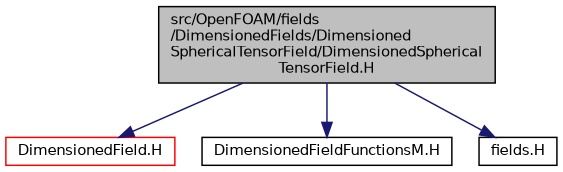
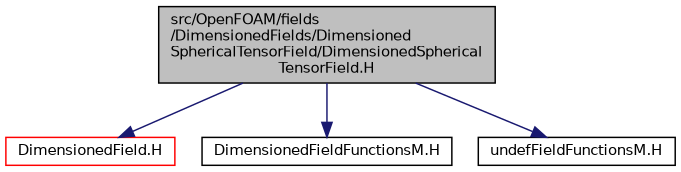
(518, 151) -> (577, 151)
